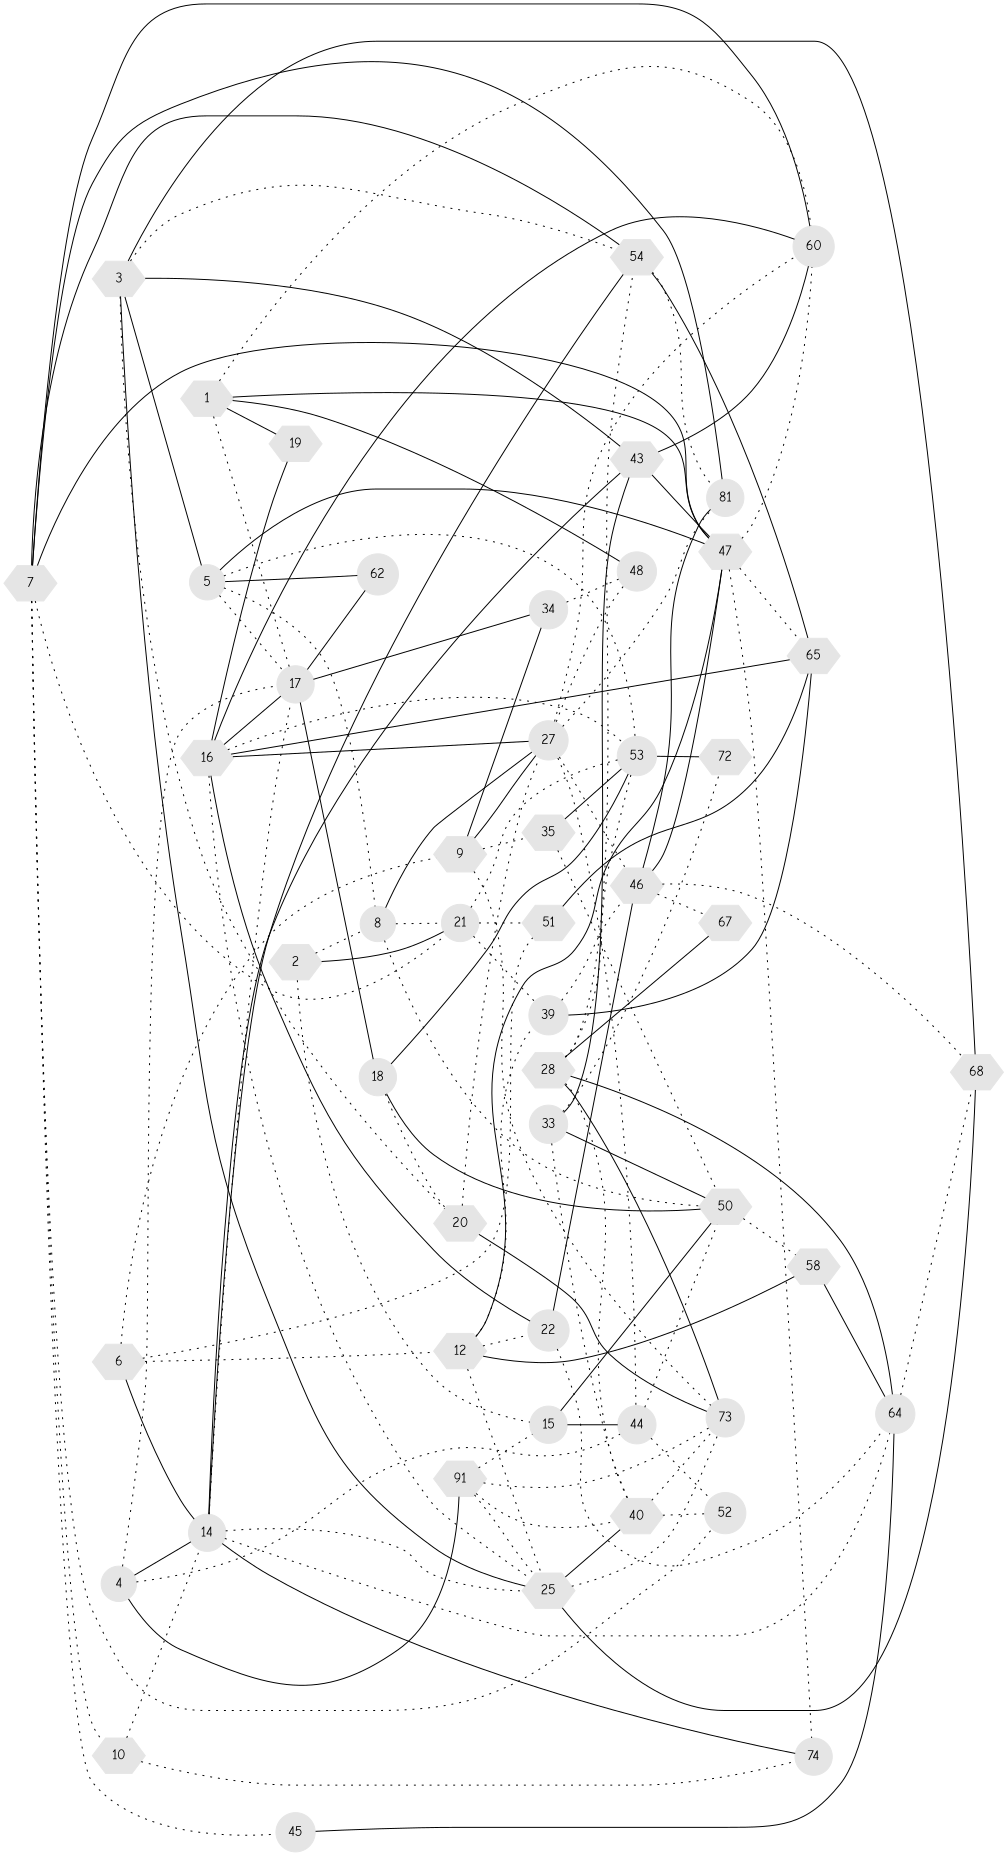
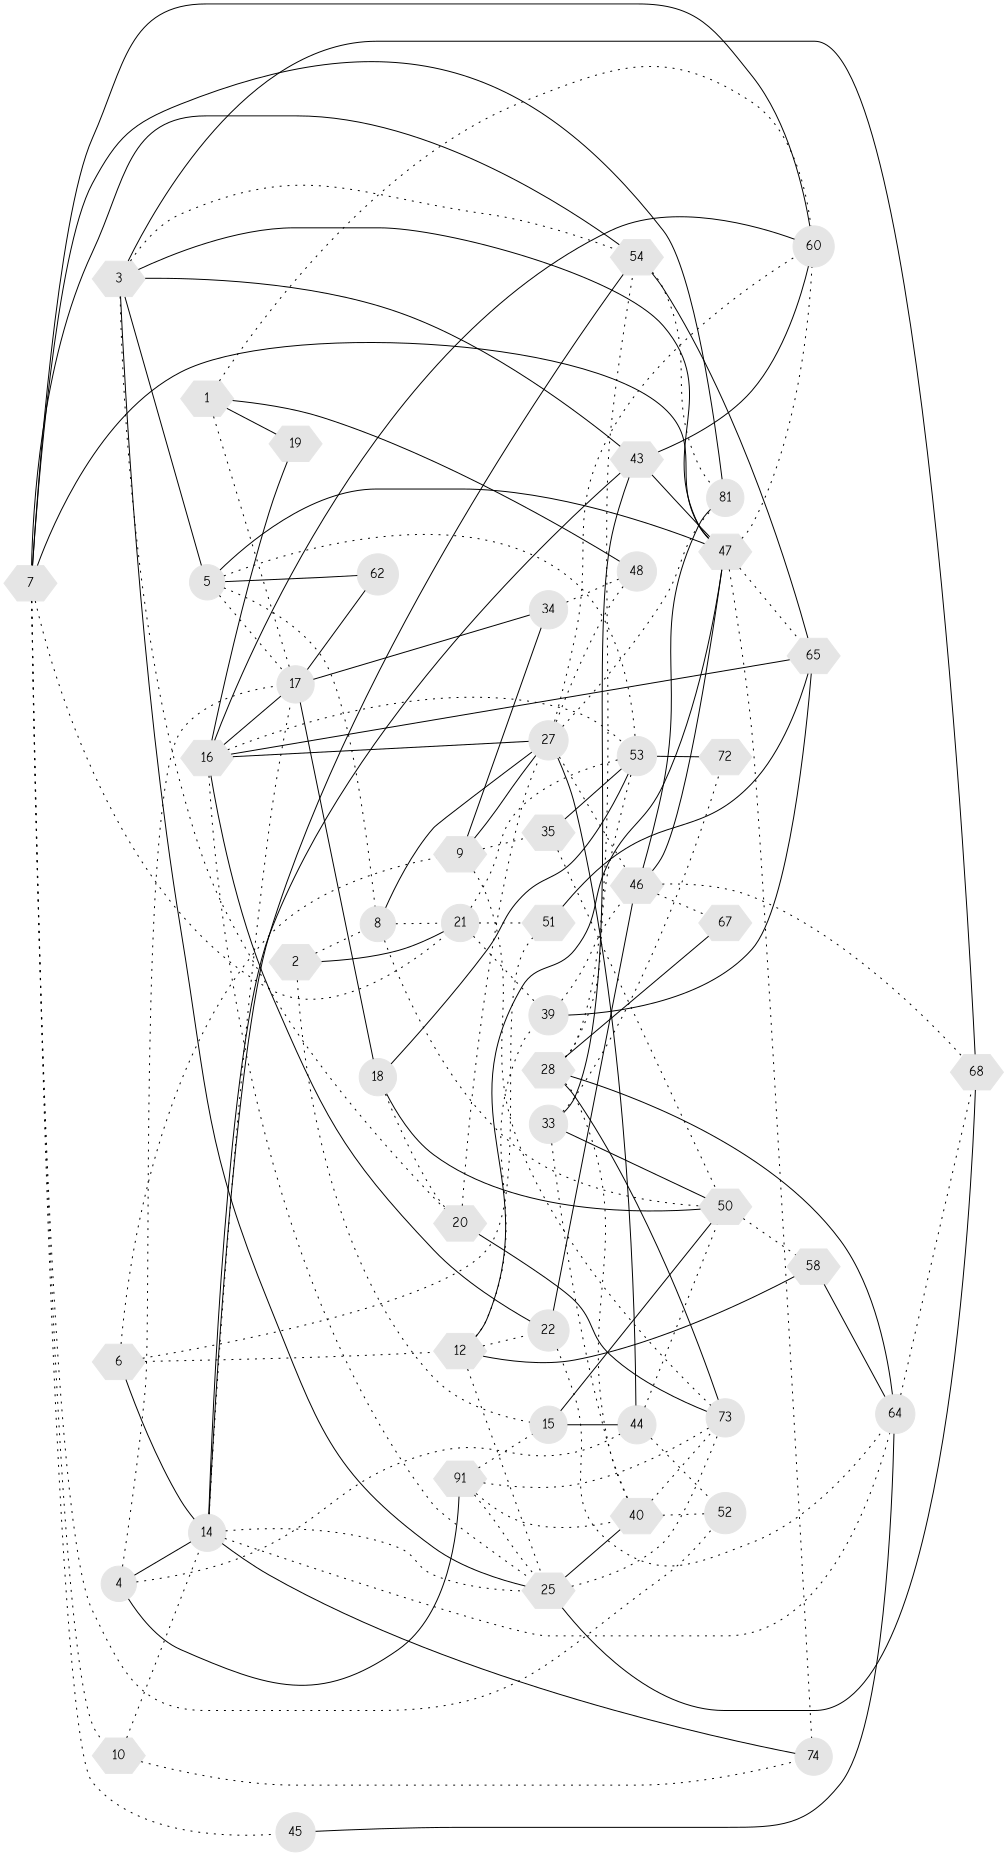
(510, 397) -> (518, 254)
(619, 1079) -> (619, 1079)
